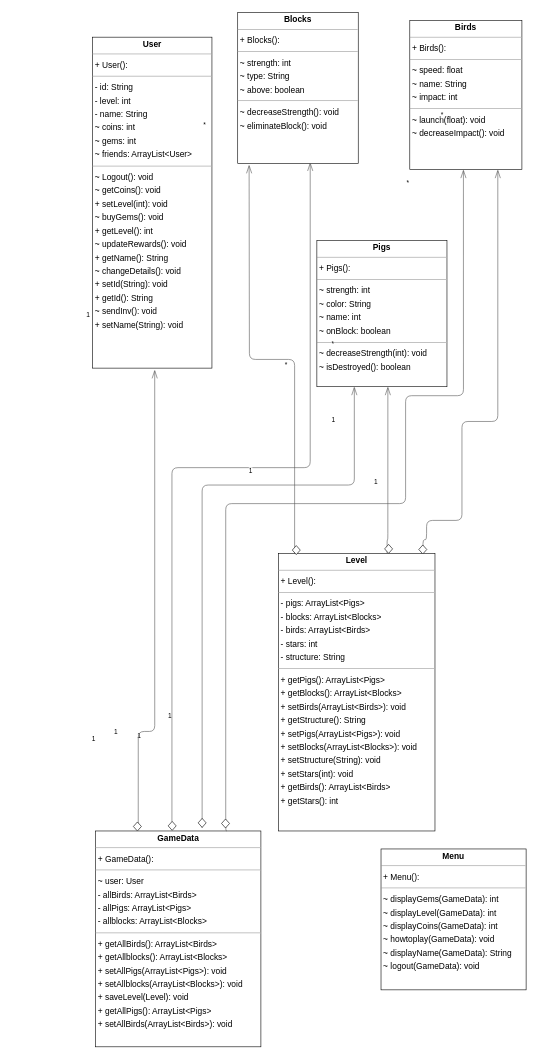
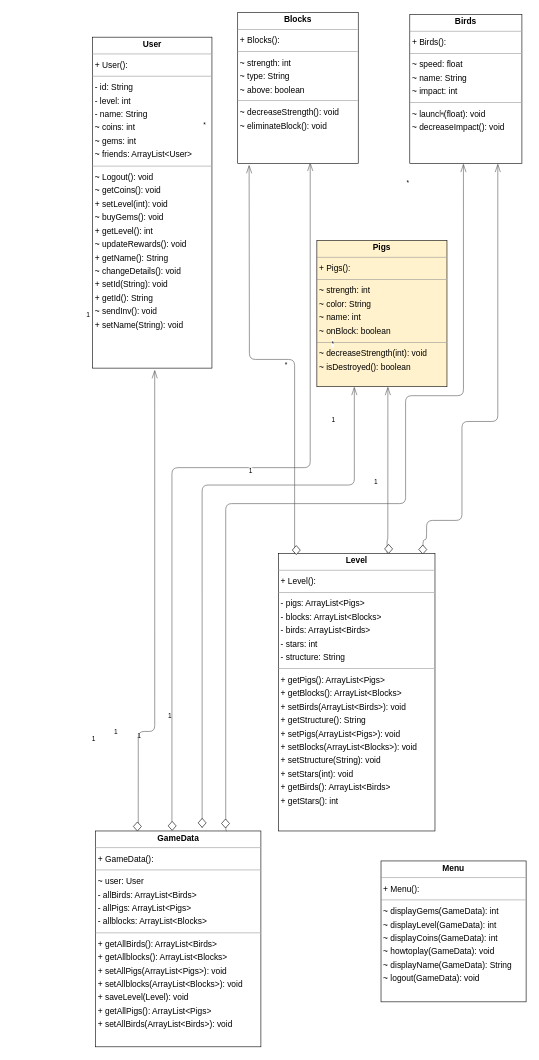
(466, 95) -> (466, 89)
(382, 314) -> (382, 314)
(454, 920) -> (454, 932)
